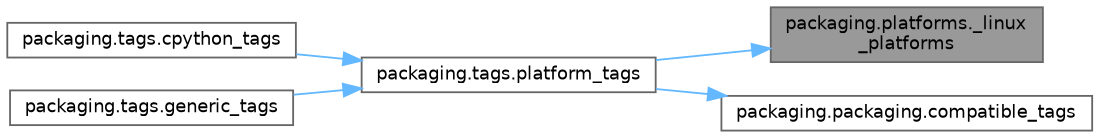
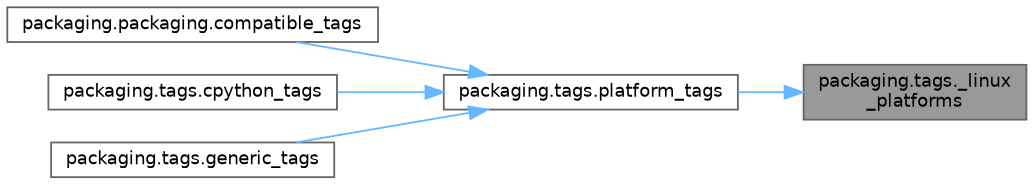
(907, 35) -> (915, 92)
(682, 92) -> (383, 57)
